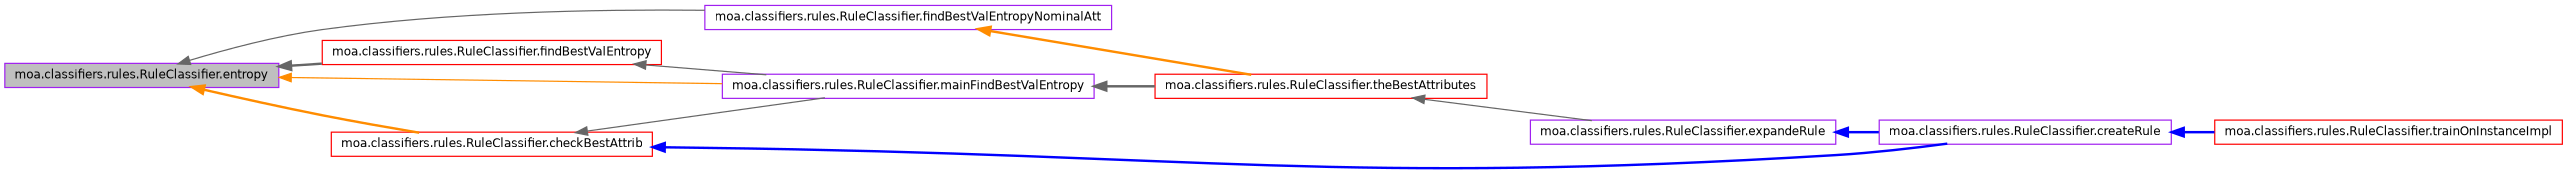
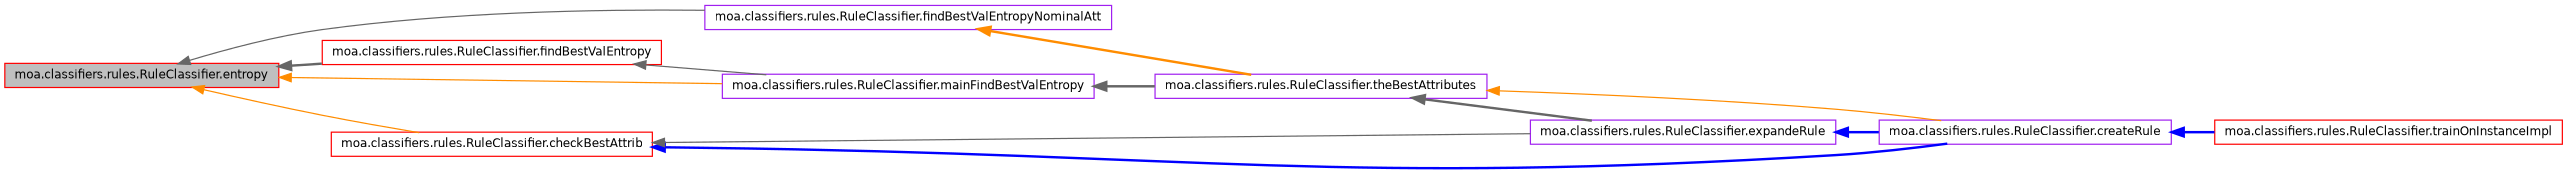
(142, 75) -> (142, 75)
(1321, 86) -> (1321, 86)
none -> (1721, 101)
(1508, 110) -> (1508, 110)
(311, 113) -> (311, 113)
(706, 114) -> (1098, 138)
